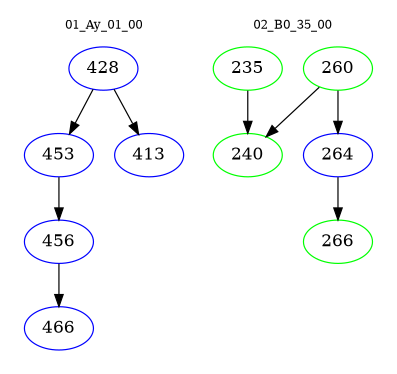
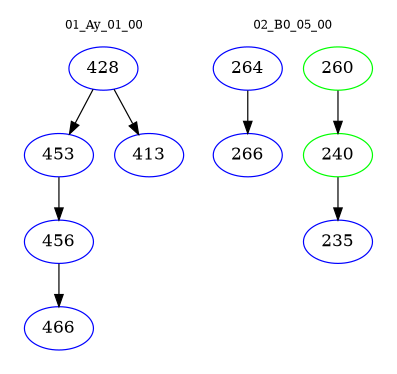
(293, 26) -> (293, 26)
(248, 69) -> (338, 242)
(248, 106) -> (338, 193)
(338, 106) -> none
(338, 242) -> (248, 155)
